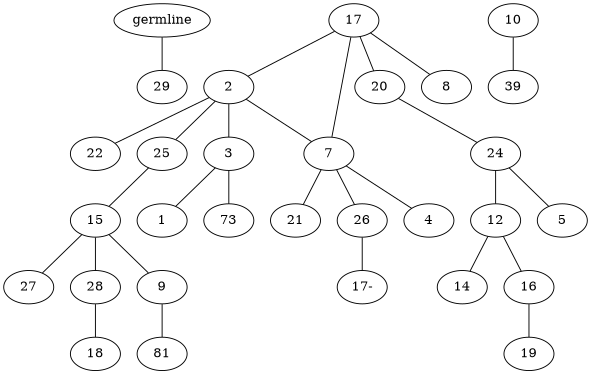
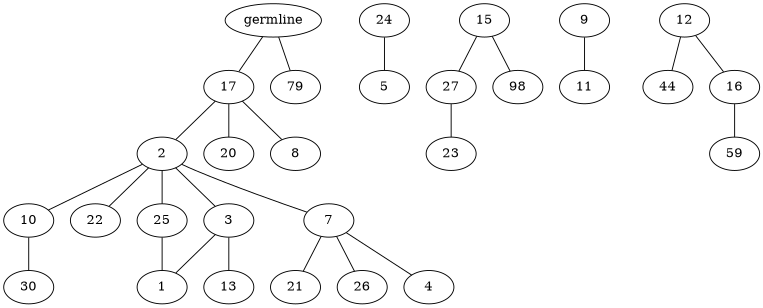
(162, 87) -> (296, 87)
(341, 87) -> (251, 54)
(513, 87) -> (29, 287)
(438, 120) -> none
none -> (451, 154)
none -> (95, 187)
(129, 187) -> (162, 254)
(496, 187) -> none
(229, 220) -> (229, 287)
(129, 254) -> none
(95, 287) -> (518, 87)
(362, 287) -> none
(462, 287) -> (668, 87)
(95, 354) -> none
(162, 354) -> (585, 87)
(529, 354) -> (735, 154)
